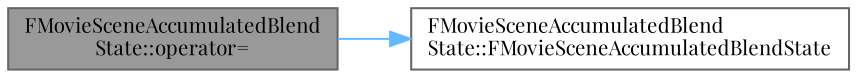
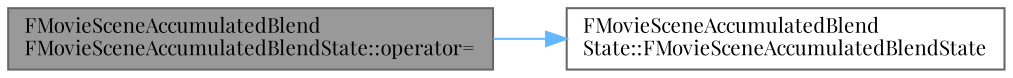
(173, 39) -> (251, 39)
